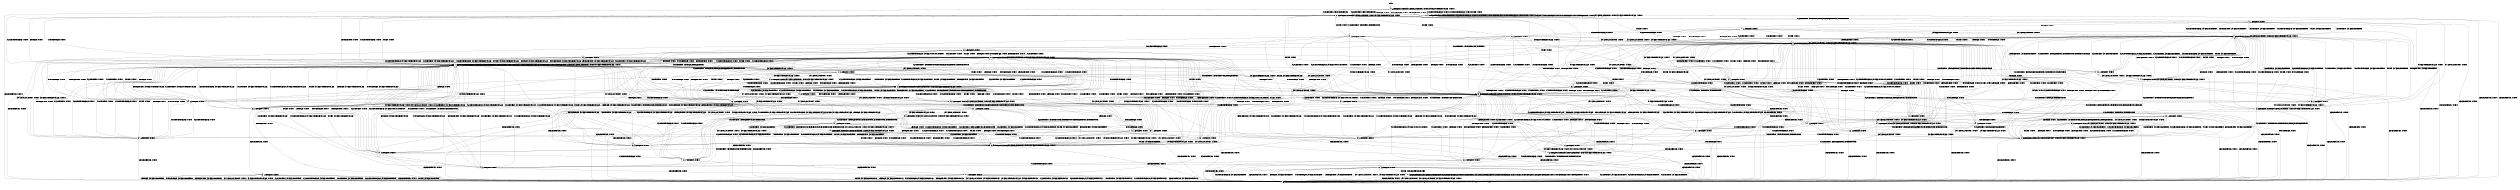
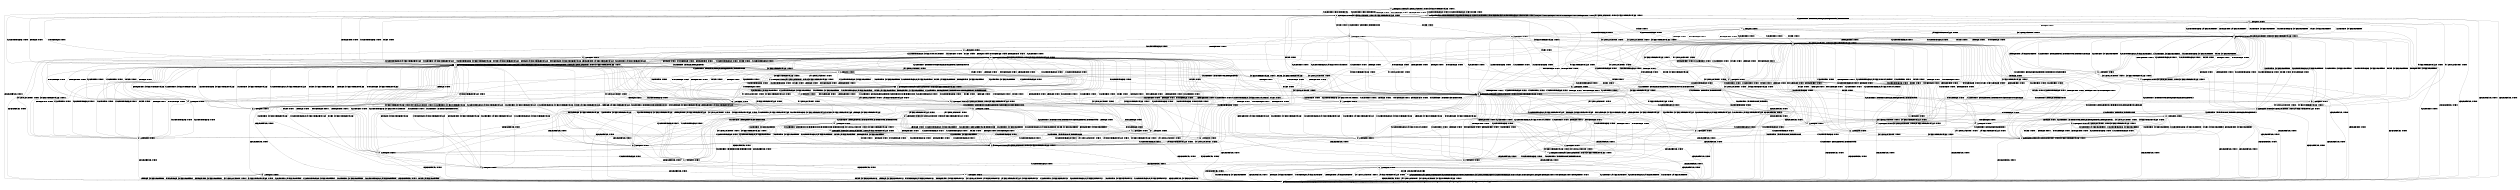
(1391, 4) -> none
(1379, 47) -> (1710, 125)
(1276, 67) -> (1979, 96)
(672, 68) -> (1015, 134)
none -> (957, 85)
(1848, 91) -> (1848, 91)
(766, 99) -> none
(1041, 107) -> (1054, 112)
(2429, 109) -> (2429, 109)
(264, 124) -> (264, 124)
(1924, 126) -> (1769, 25)
none -> (1228, 128)
(2287, 131) -> (2287, 131)
(2149, 136) -> (2212, 111)
(1150, 142) -> (1150, 142)
(1713, 142) -> (1713, 142)
none -> (796, 171)
(1531, 182) -> (1710, 178)
